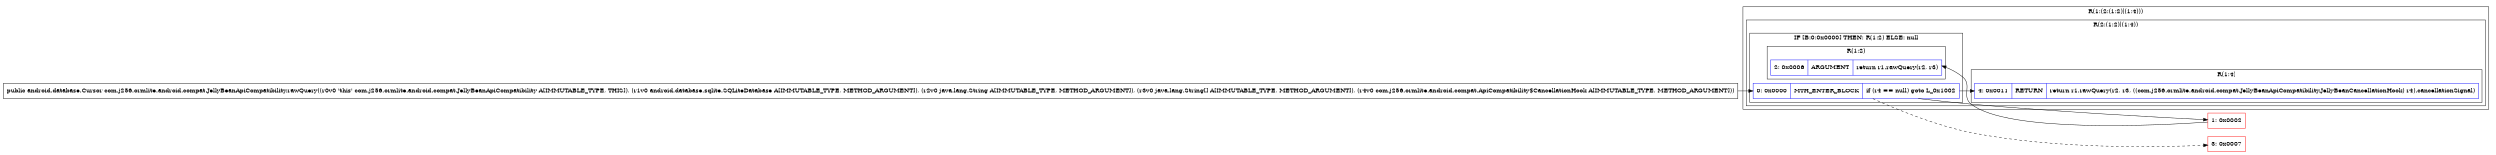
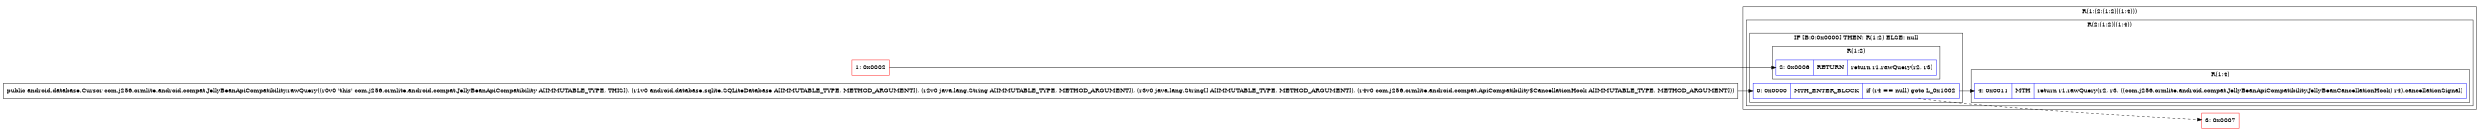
(1830, 67) -> (1830, 67)
(2029, 91) -> (2023, 91)
(2075, 112) -> none
